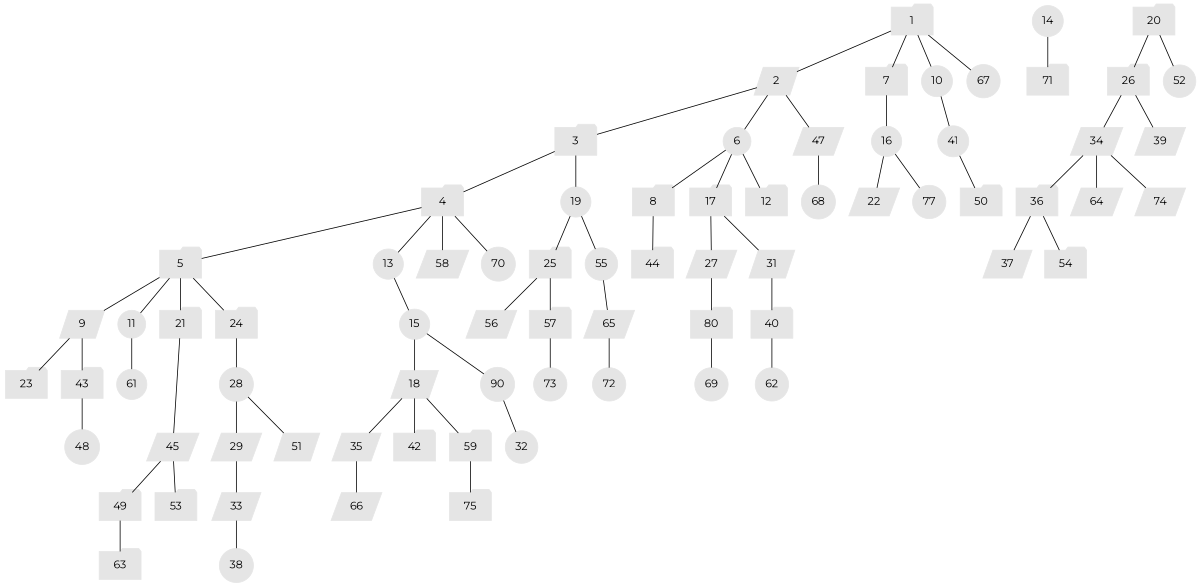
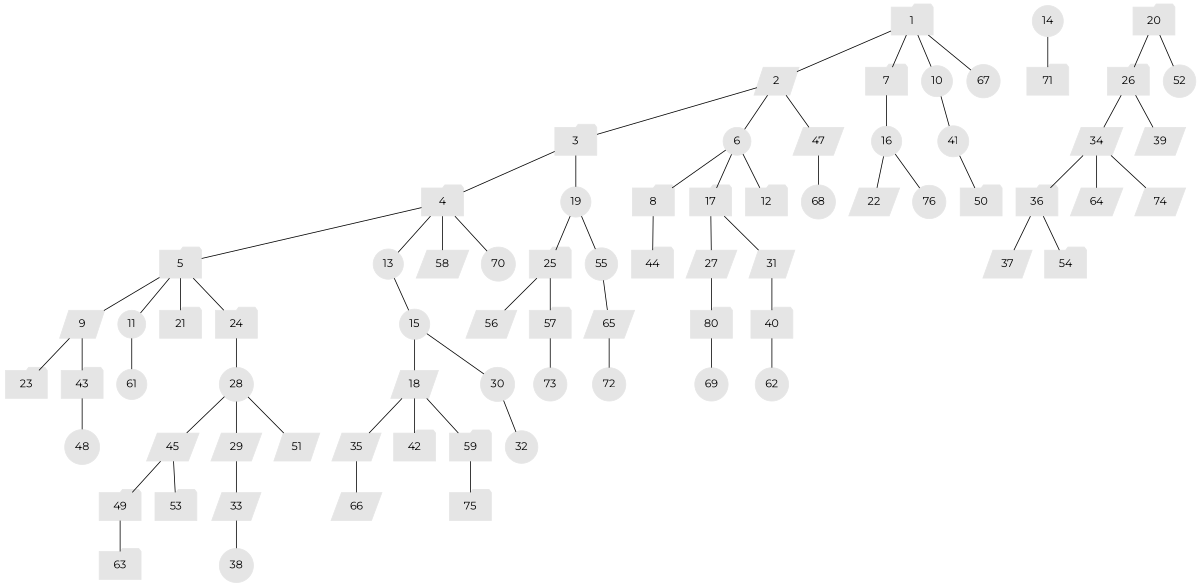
(929, 202) -> (929, 202)
(498, 384) -> (498, 384)
(177, 386) -> (206, 415)
